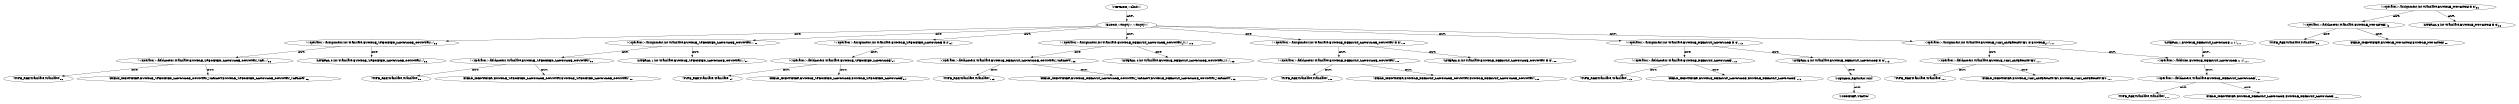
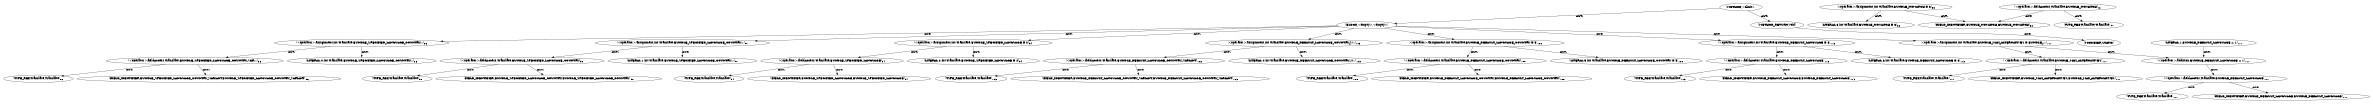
(2389, 16) -> (1934, 16)
none -> (973, 61)
(1847, 69) -> (1758, 16)
